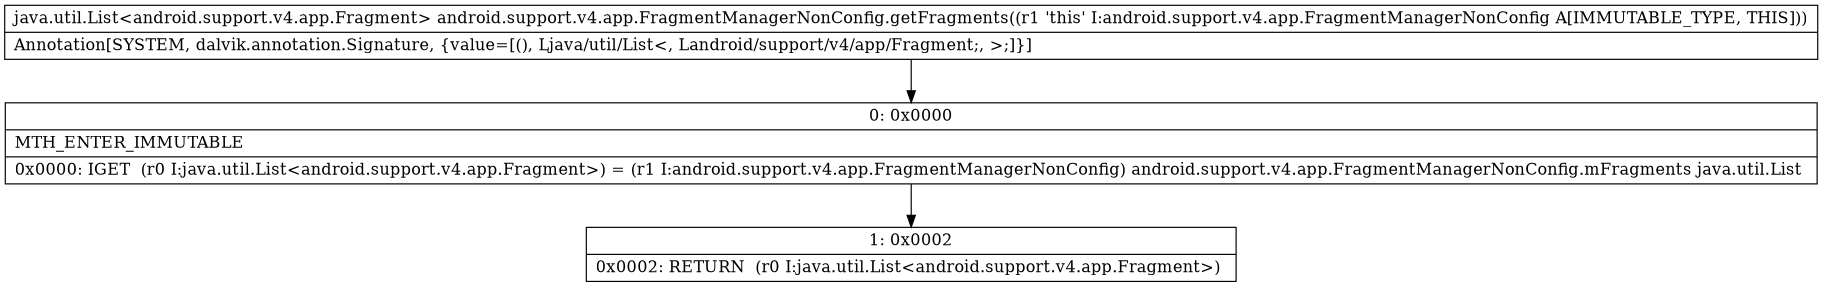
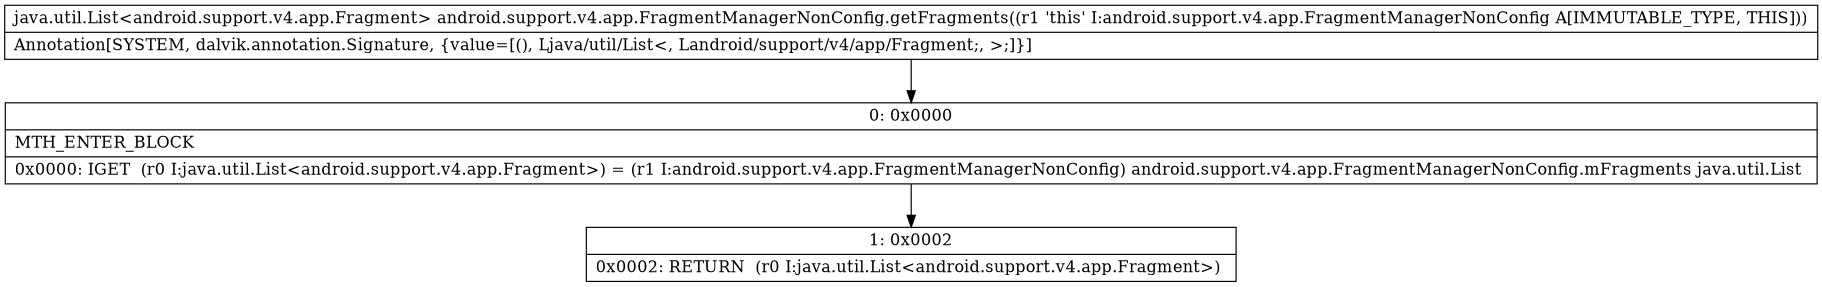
(130, 143) -> (105, 143)
